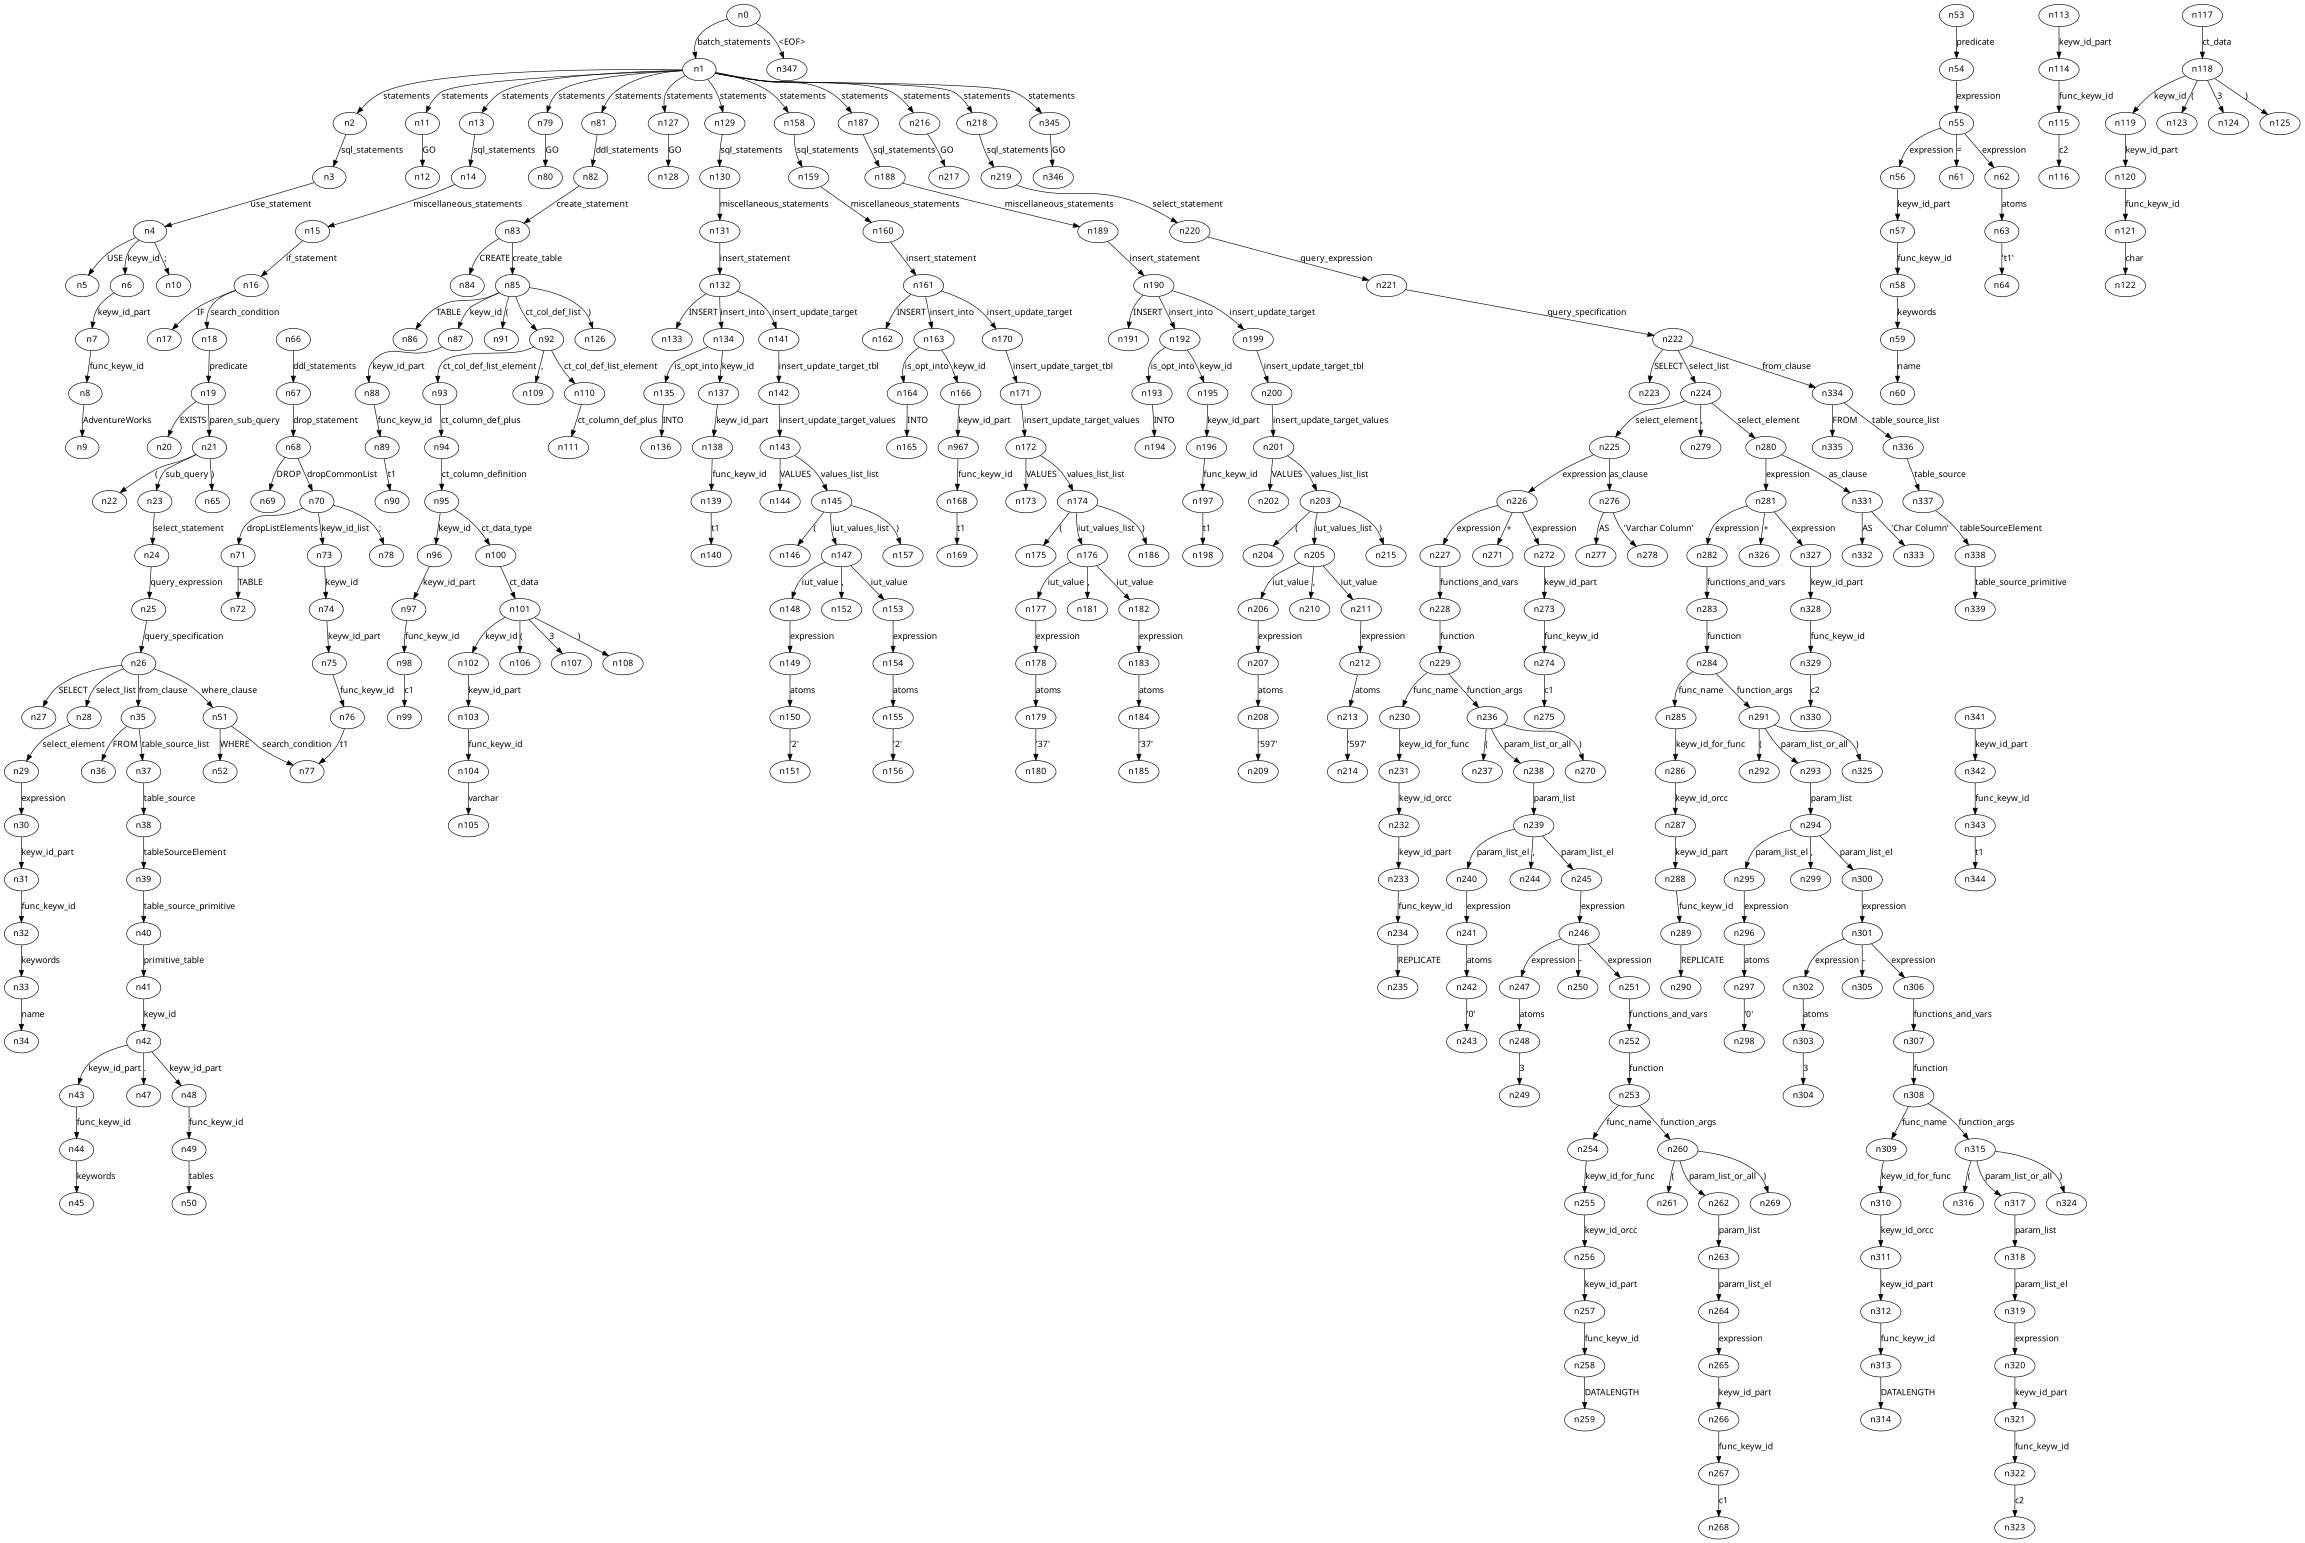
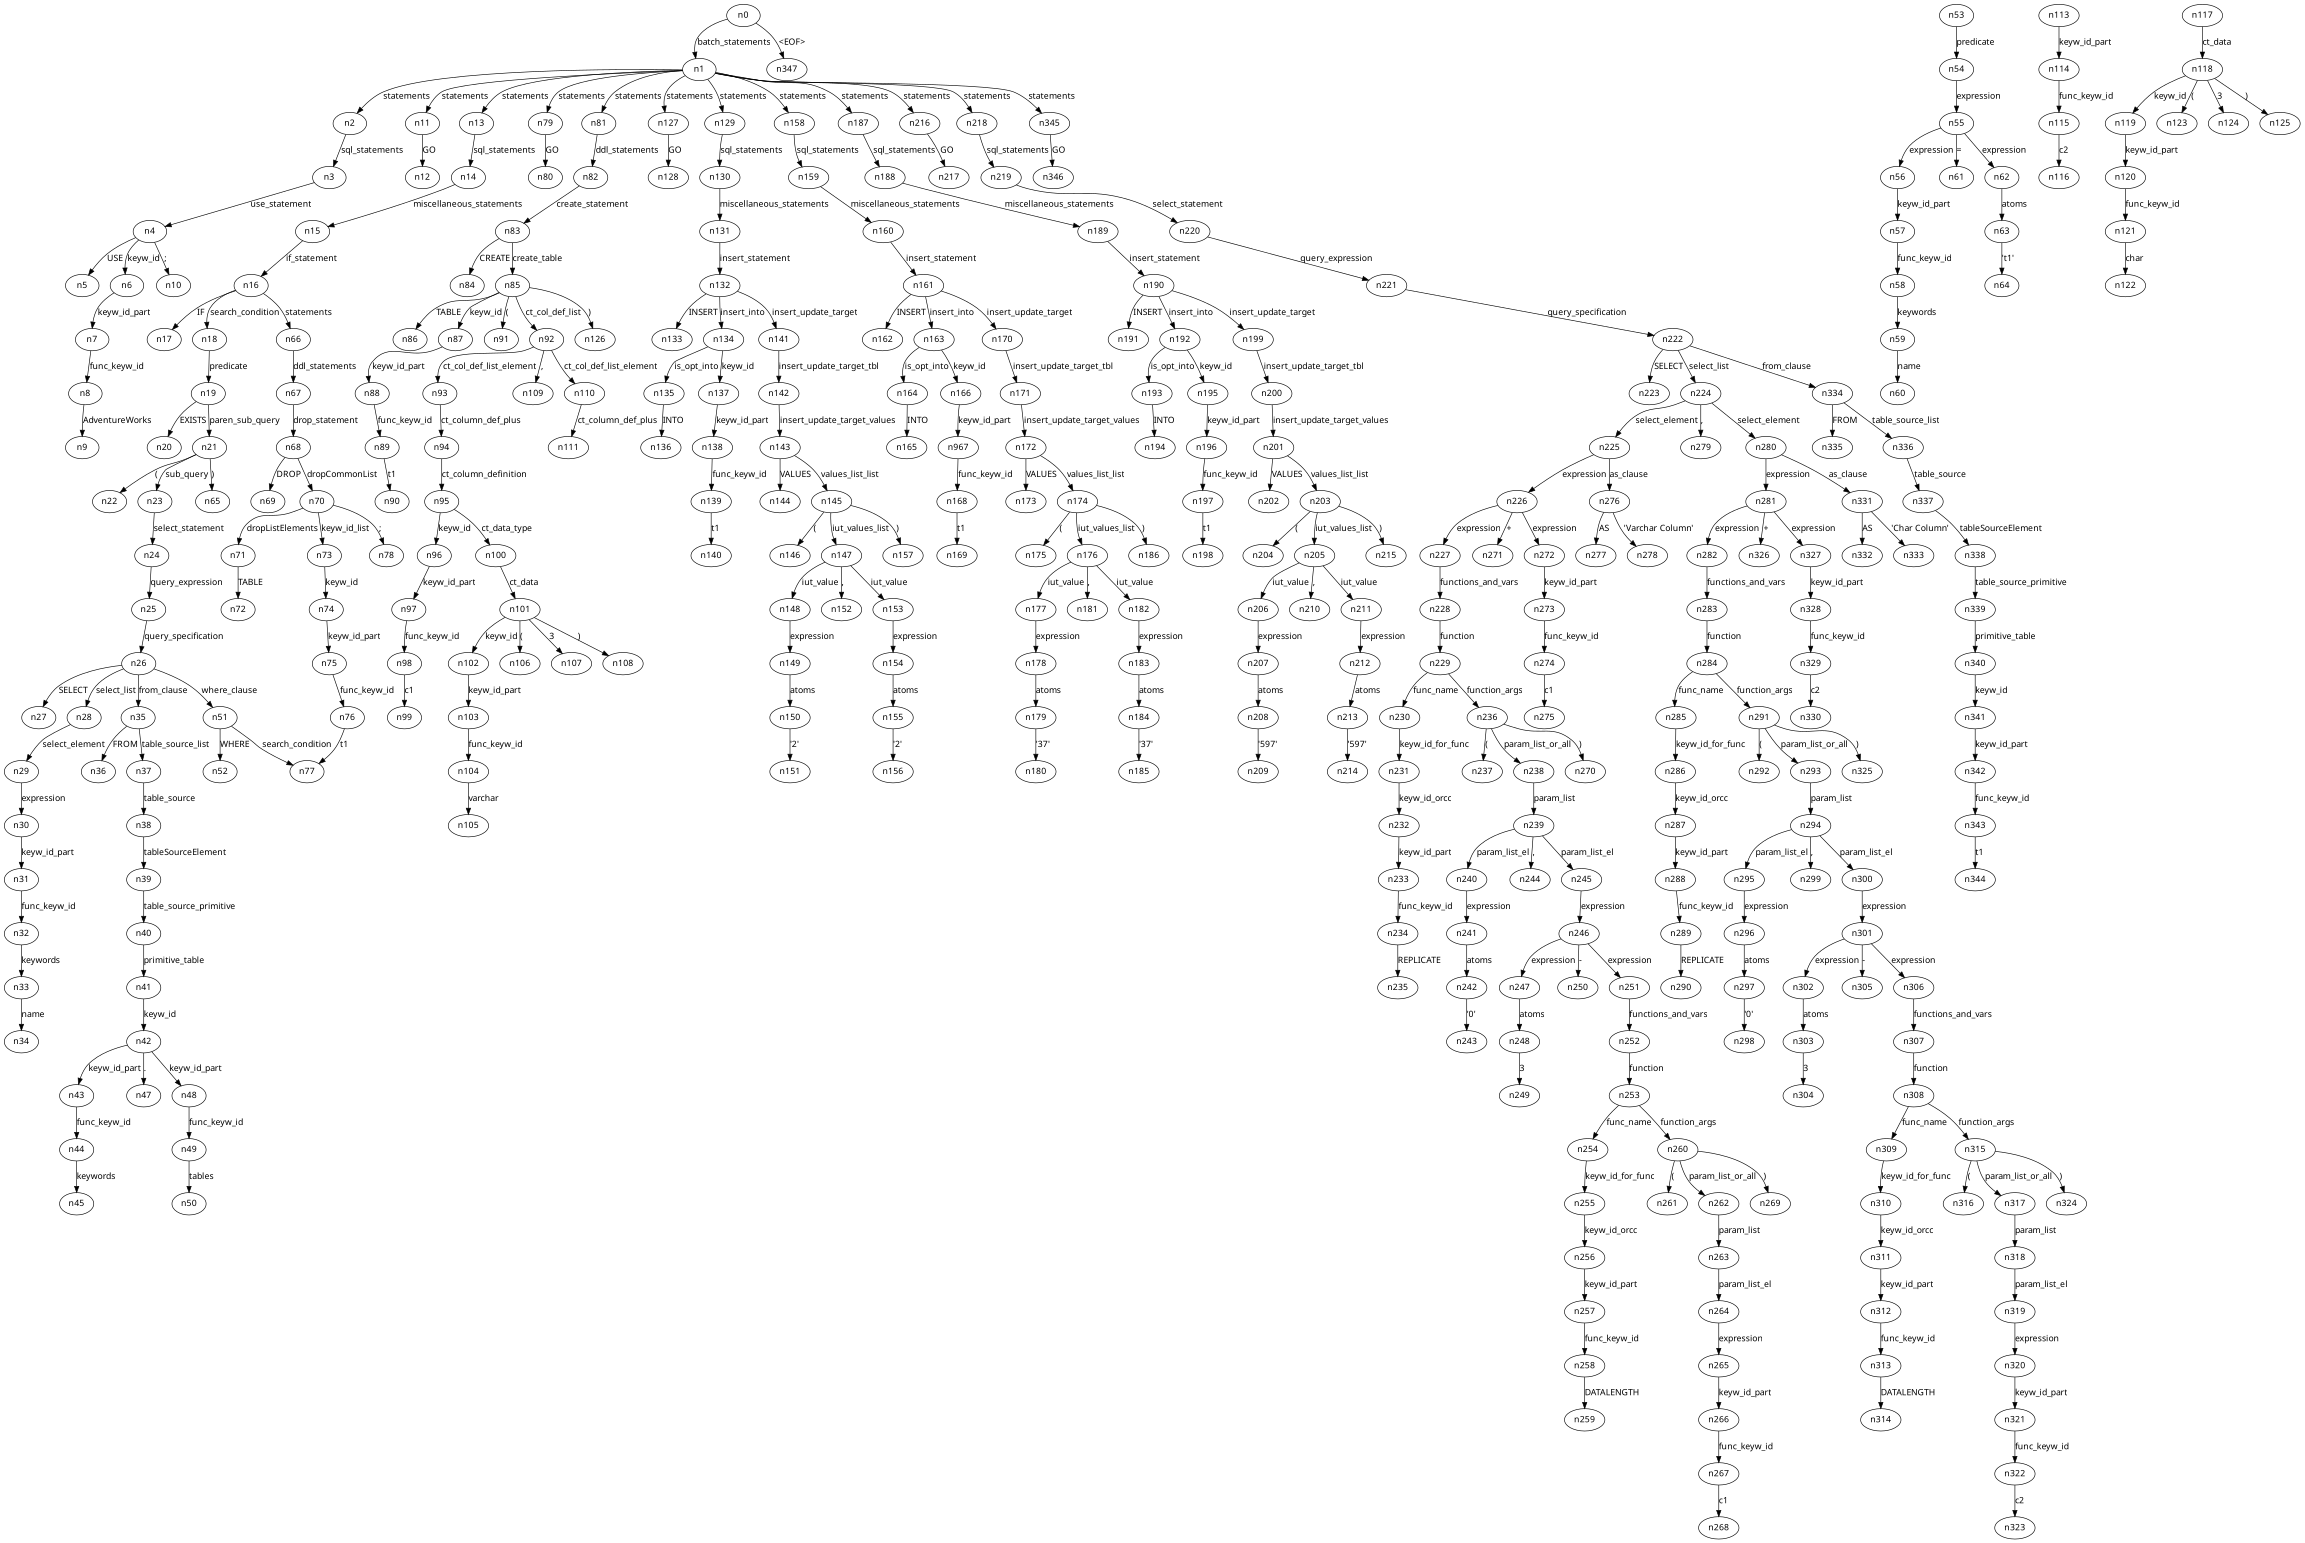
none -> (278, 306)
none -> (1975, 664)
